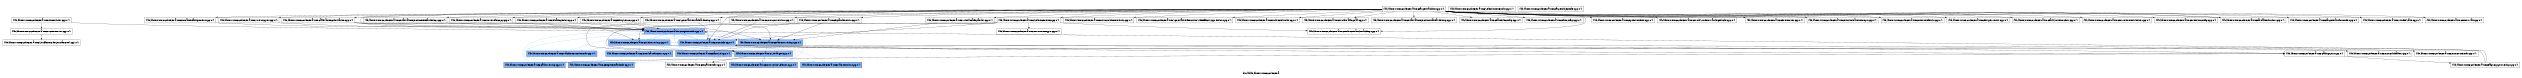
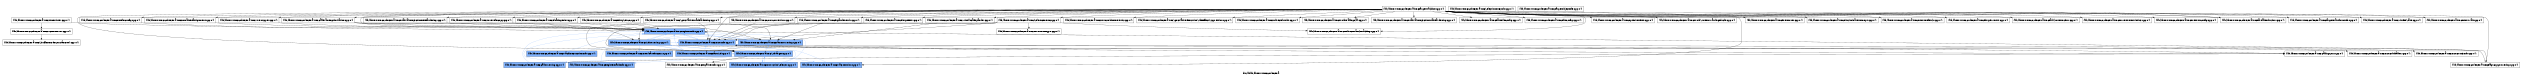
none -> (399, 13)
none -> (111, 20)
none -> (893, 20)
none -> (1462, 60)
(2397, 60) -> (1825, 13)
